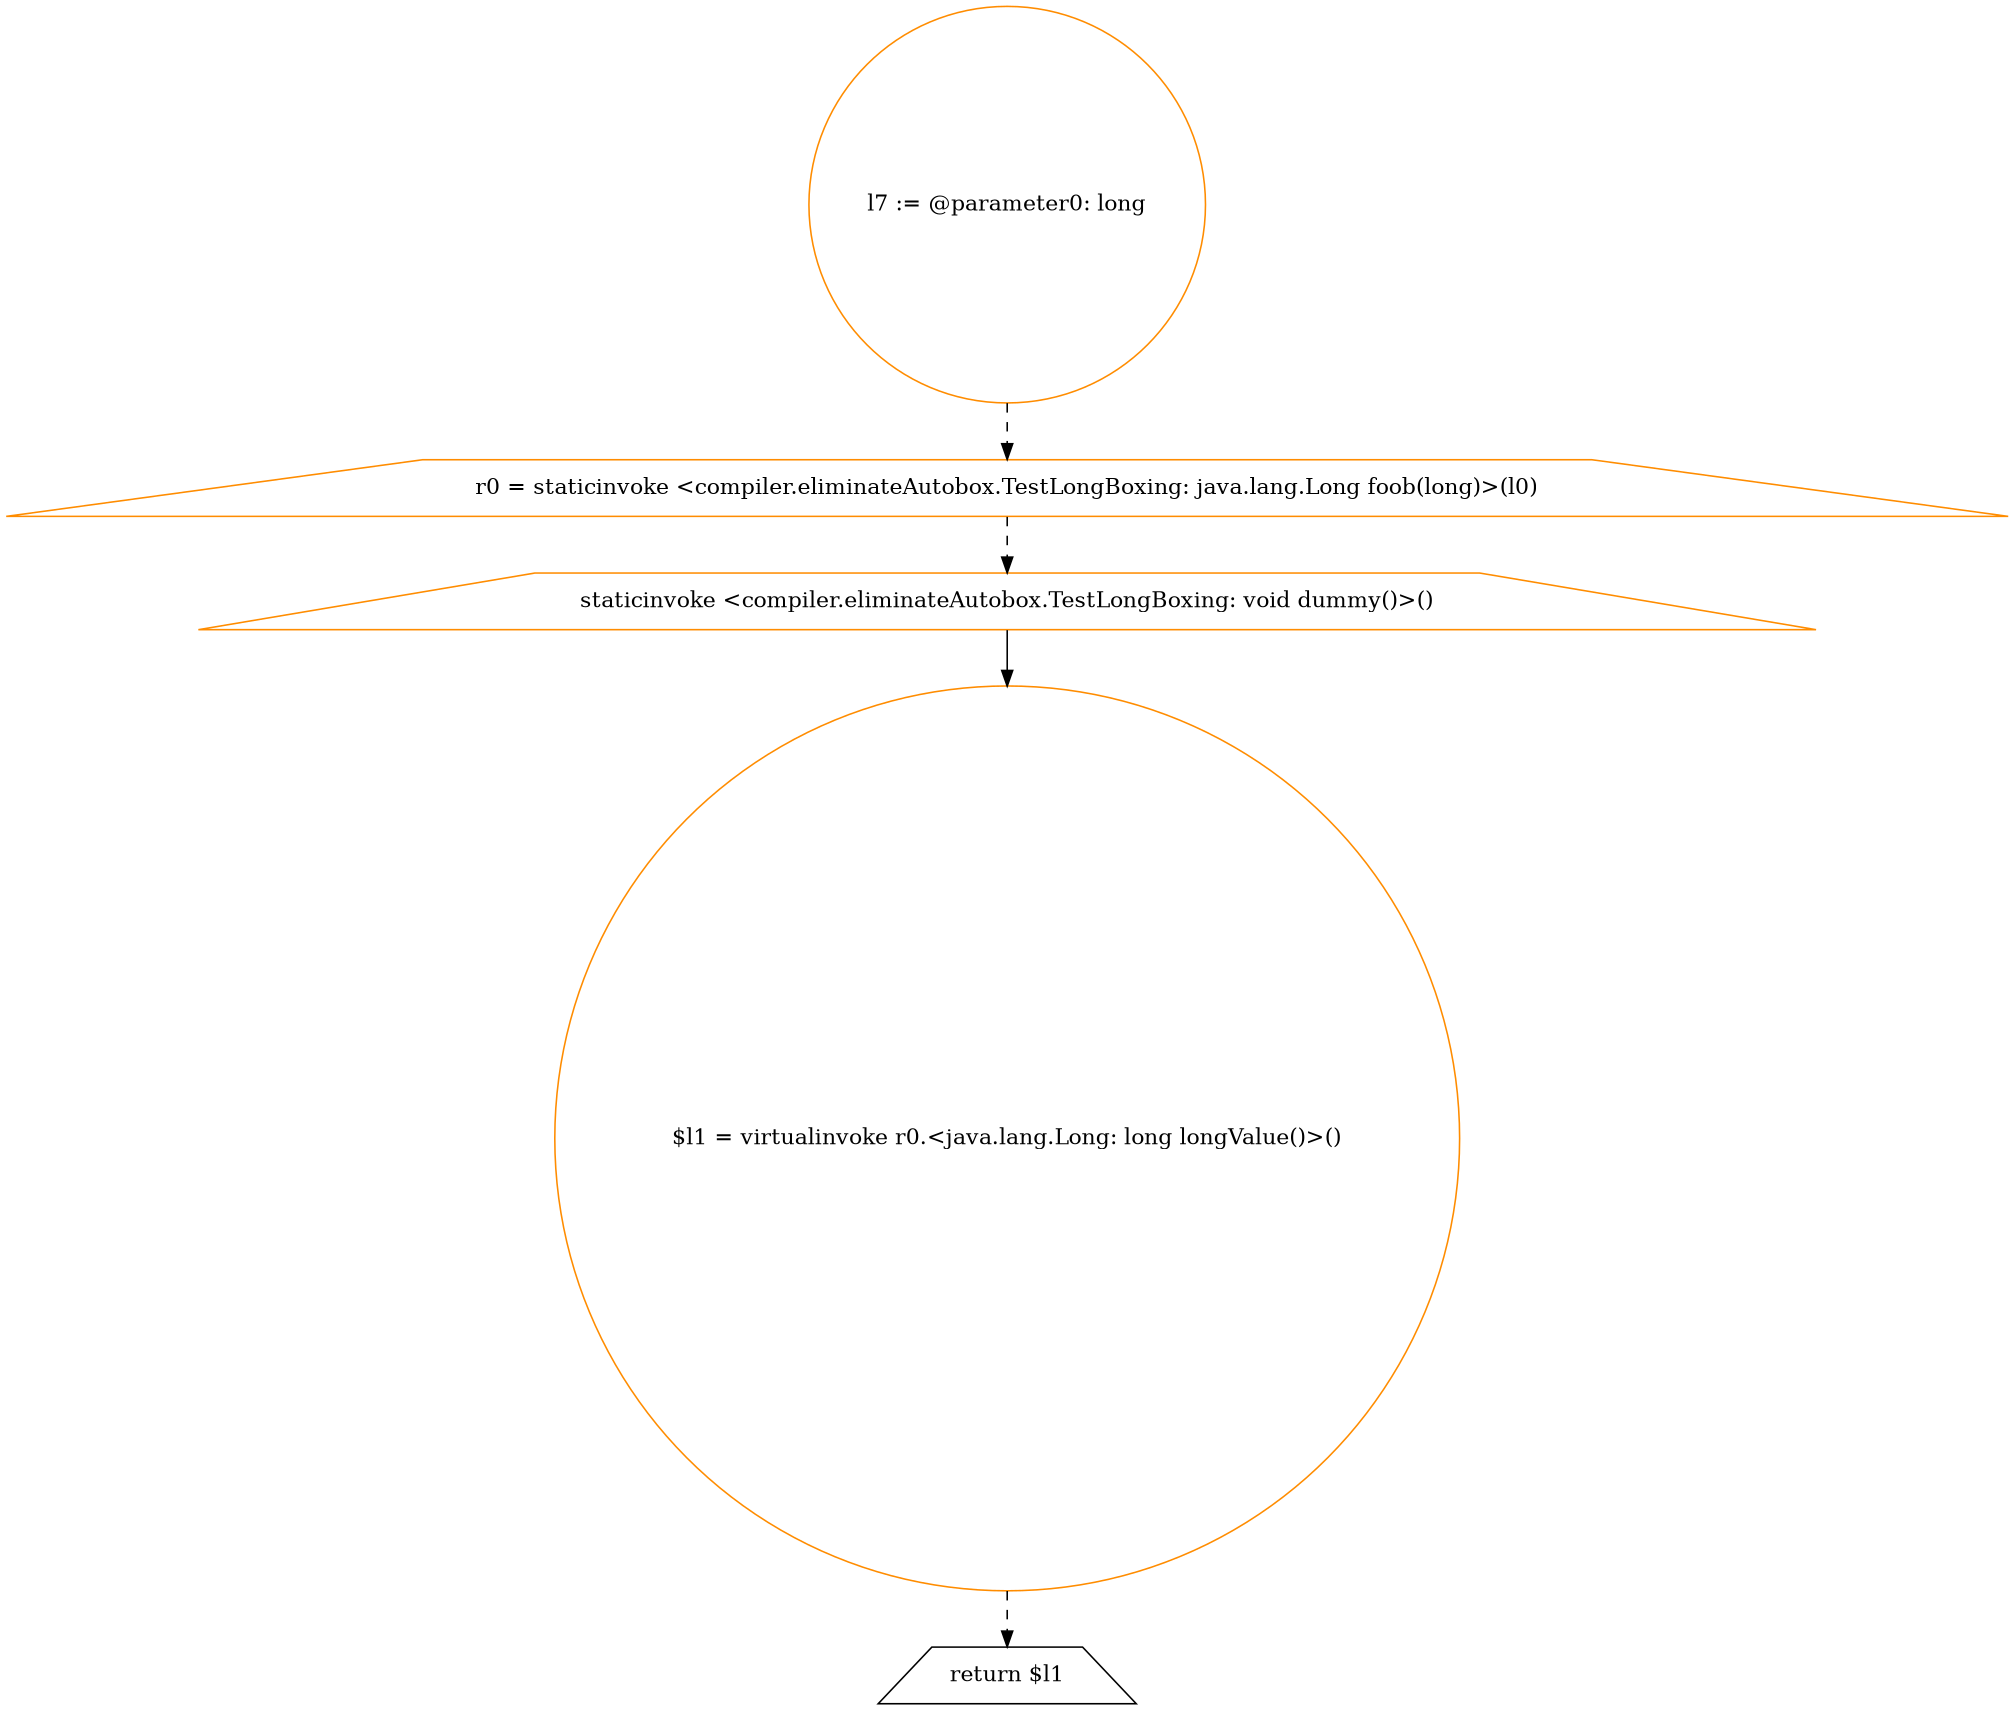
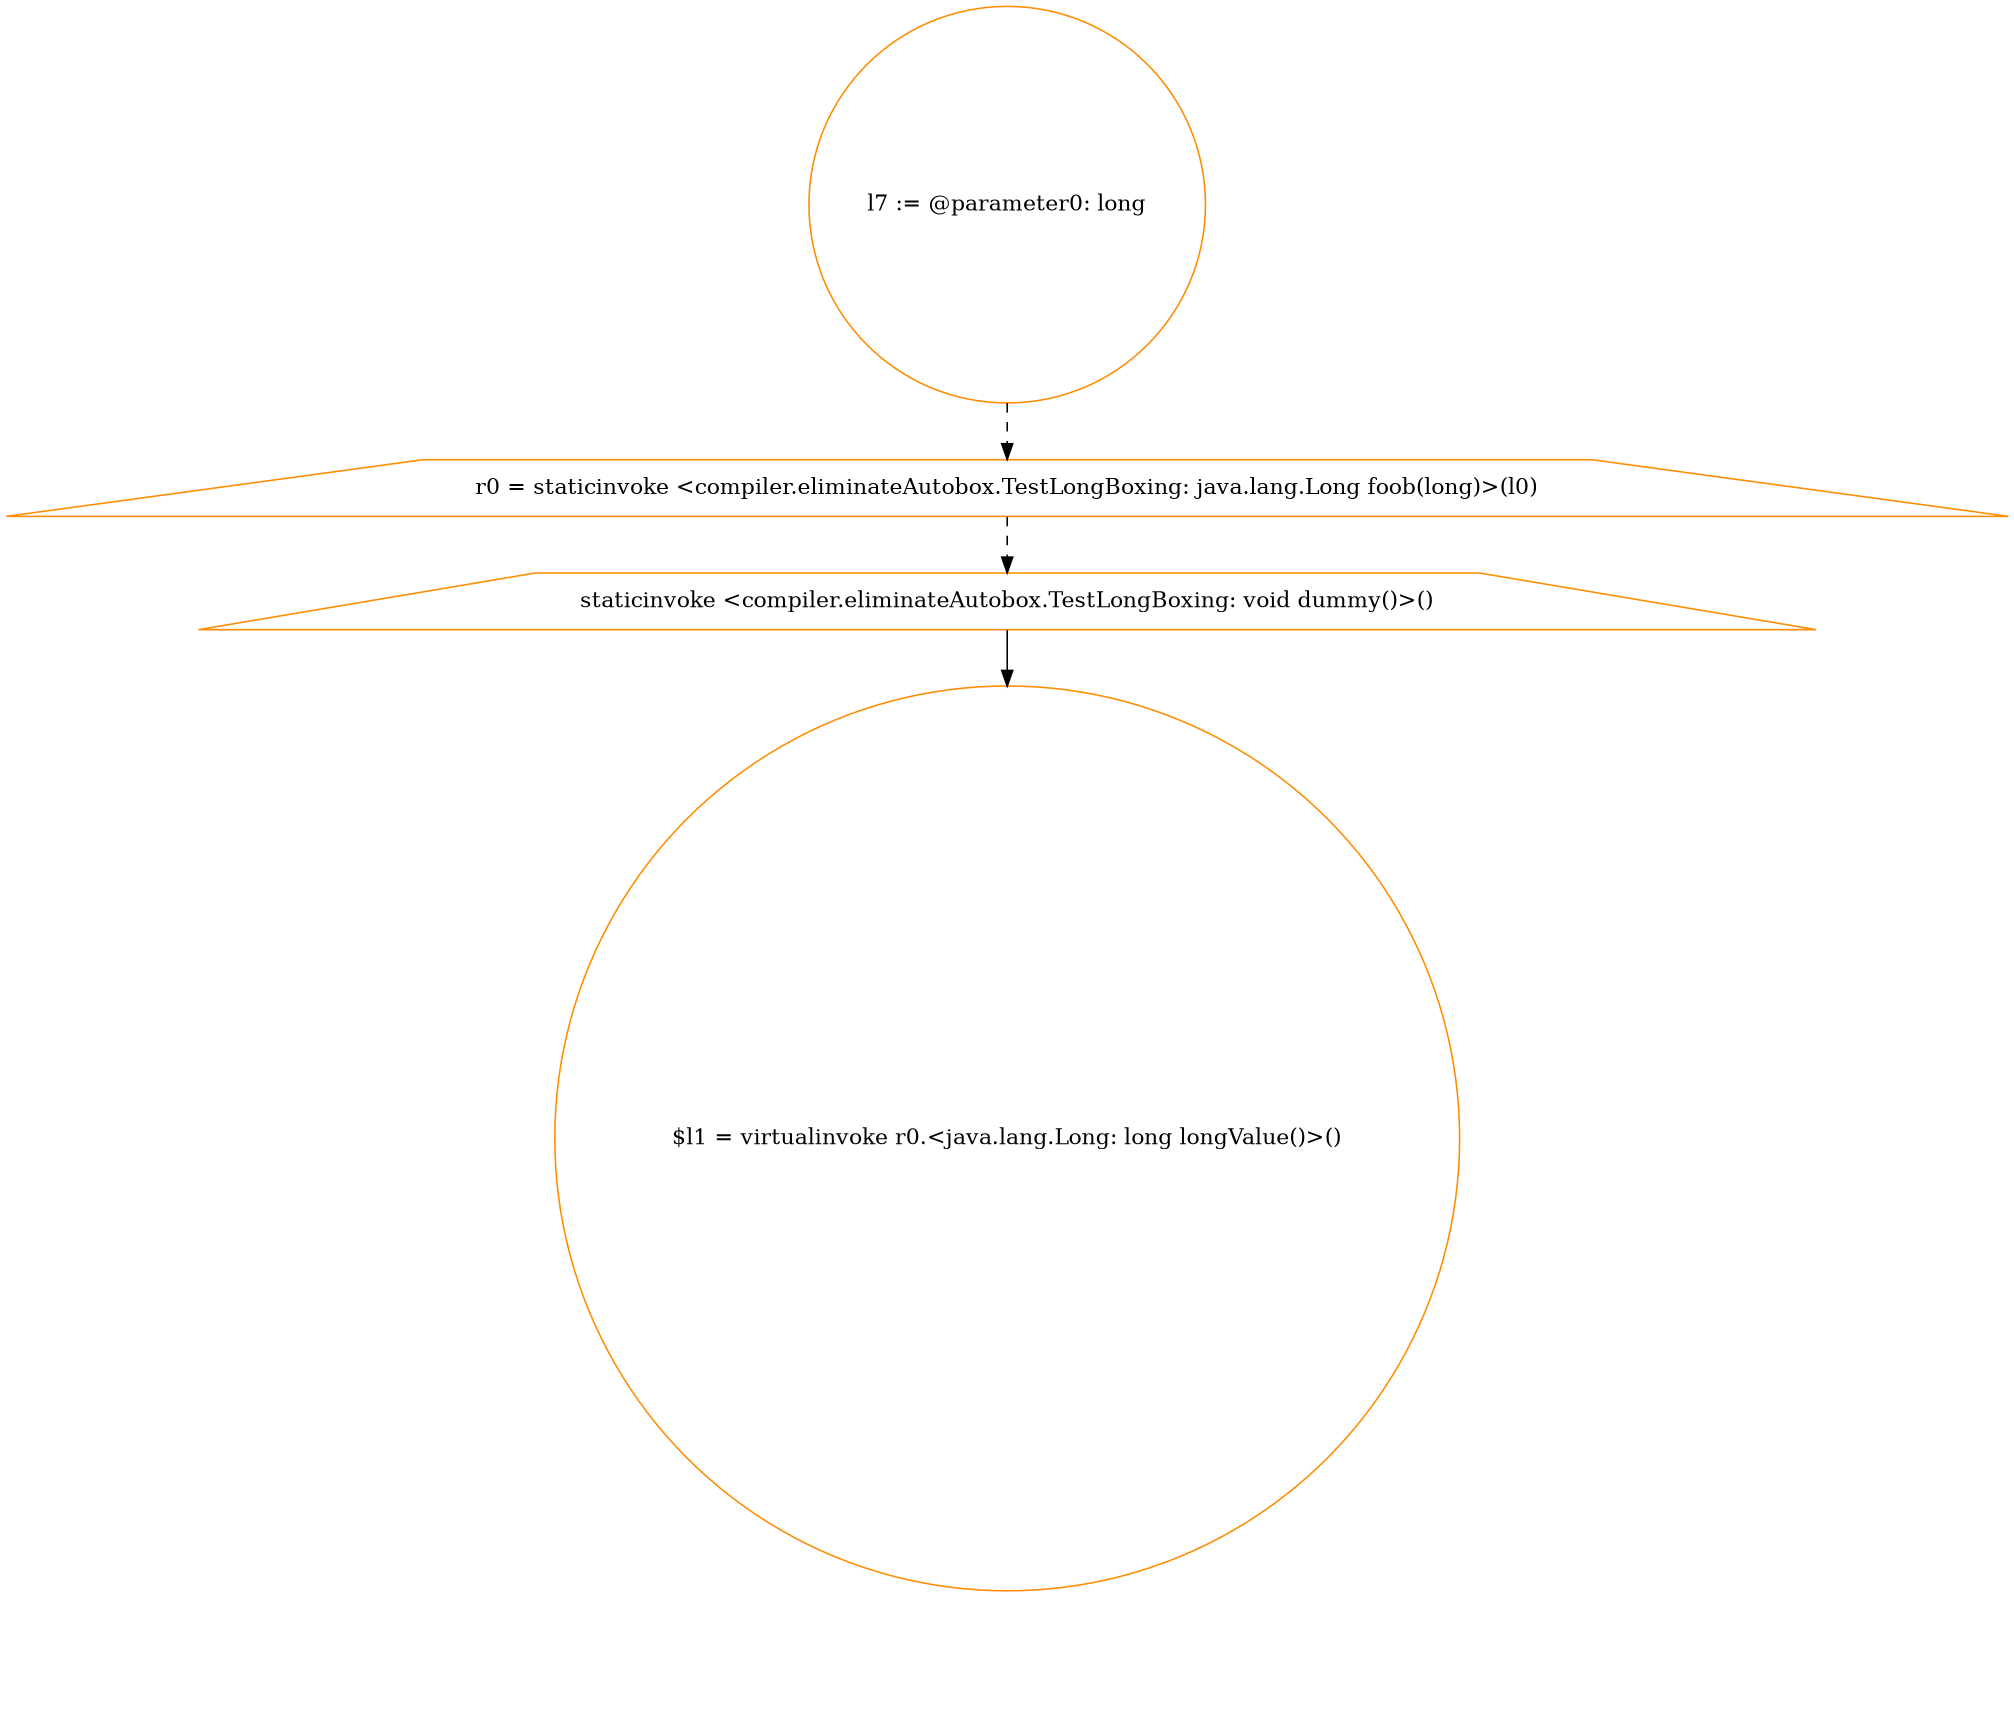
(1007, 1675) -> none
